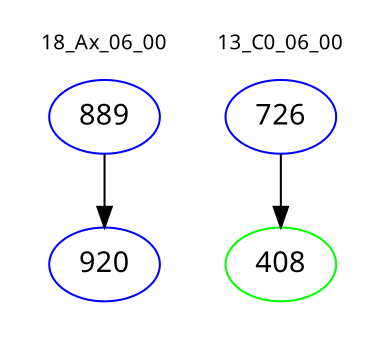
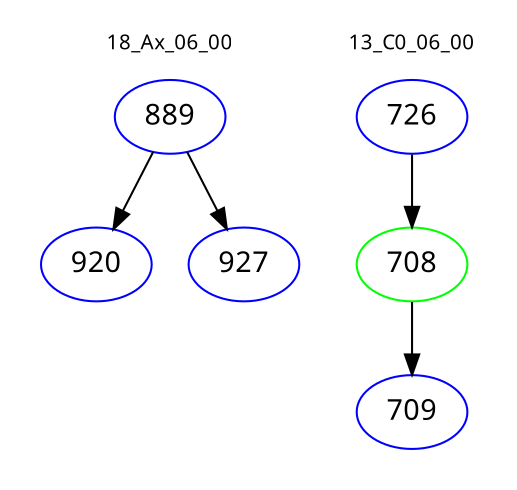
none -> (244, 264)
(281, 264) -> (412, 264)
none -> (412, 412)
